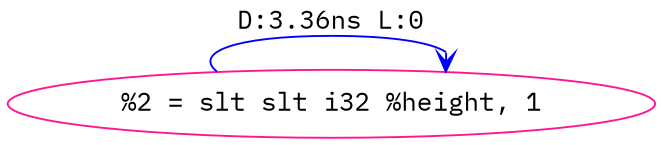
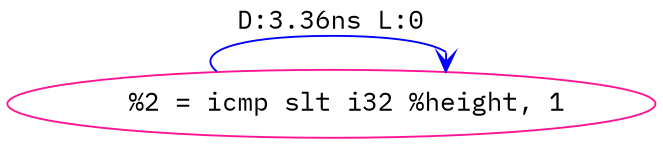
(331, 104) -> (331, 104)
